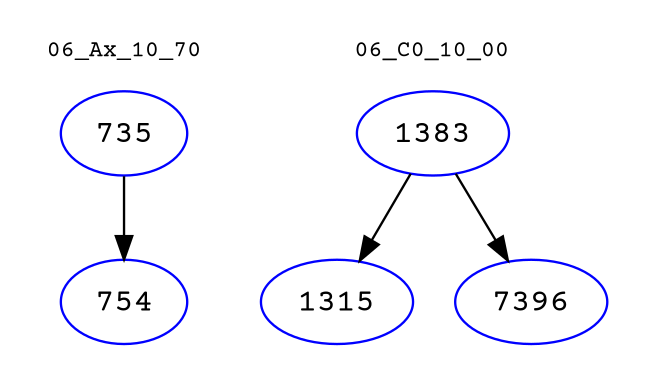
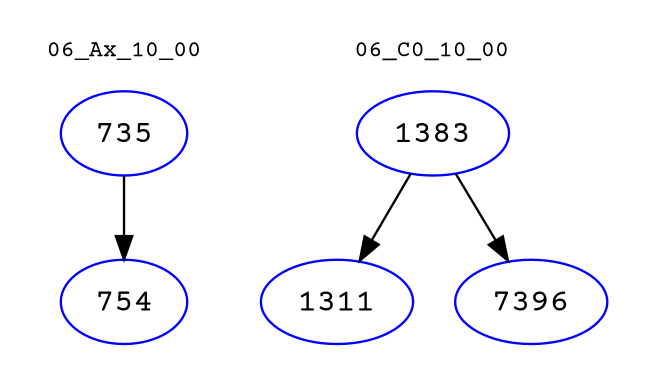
(125, 50) -> (125, 50)
(337, 302) -> (337, 302)
